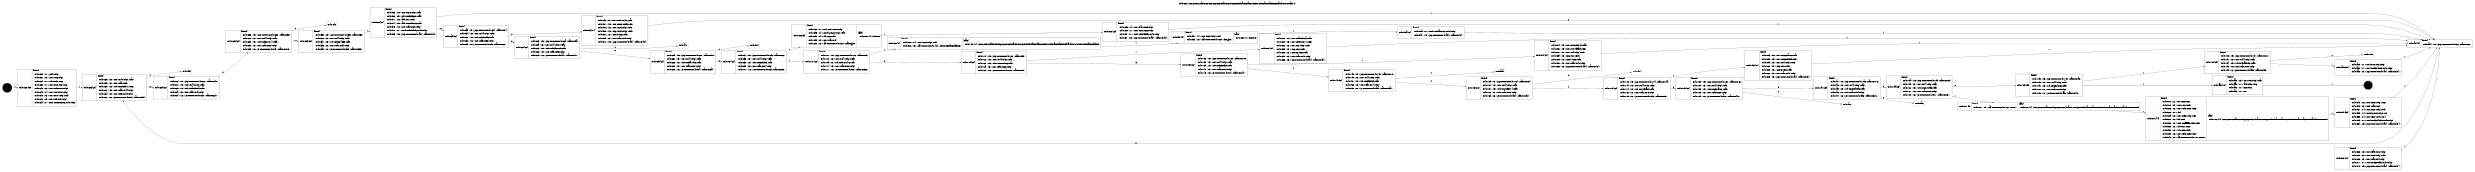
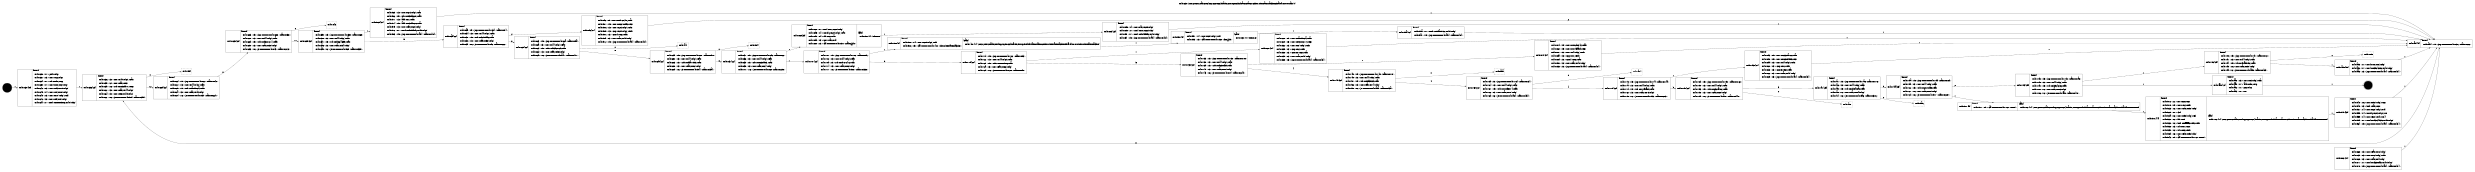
(440, 30) -> (403, 41)
